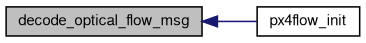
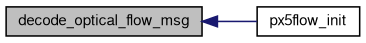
(308, 21) -> (308, 21)
